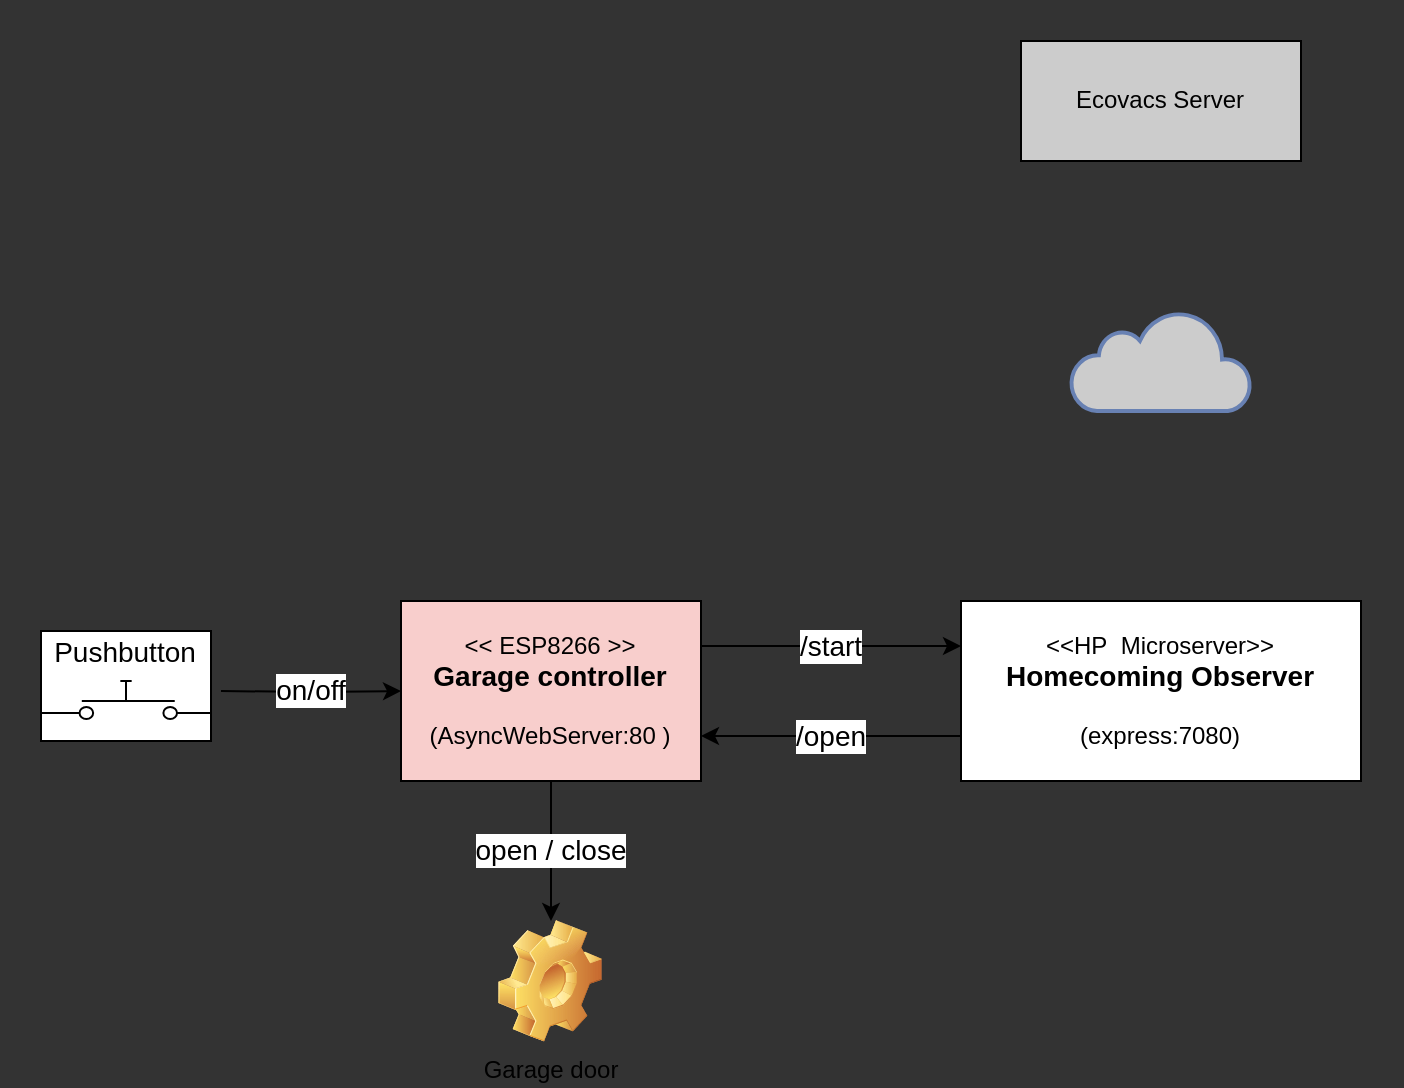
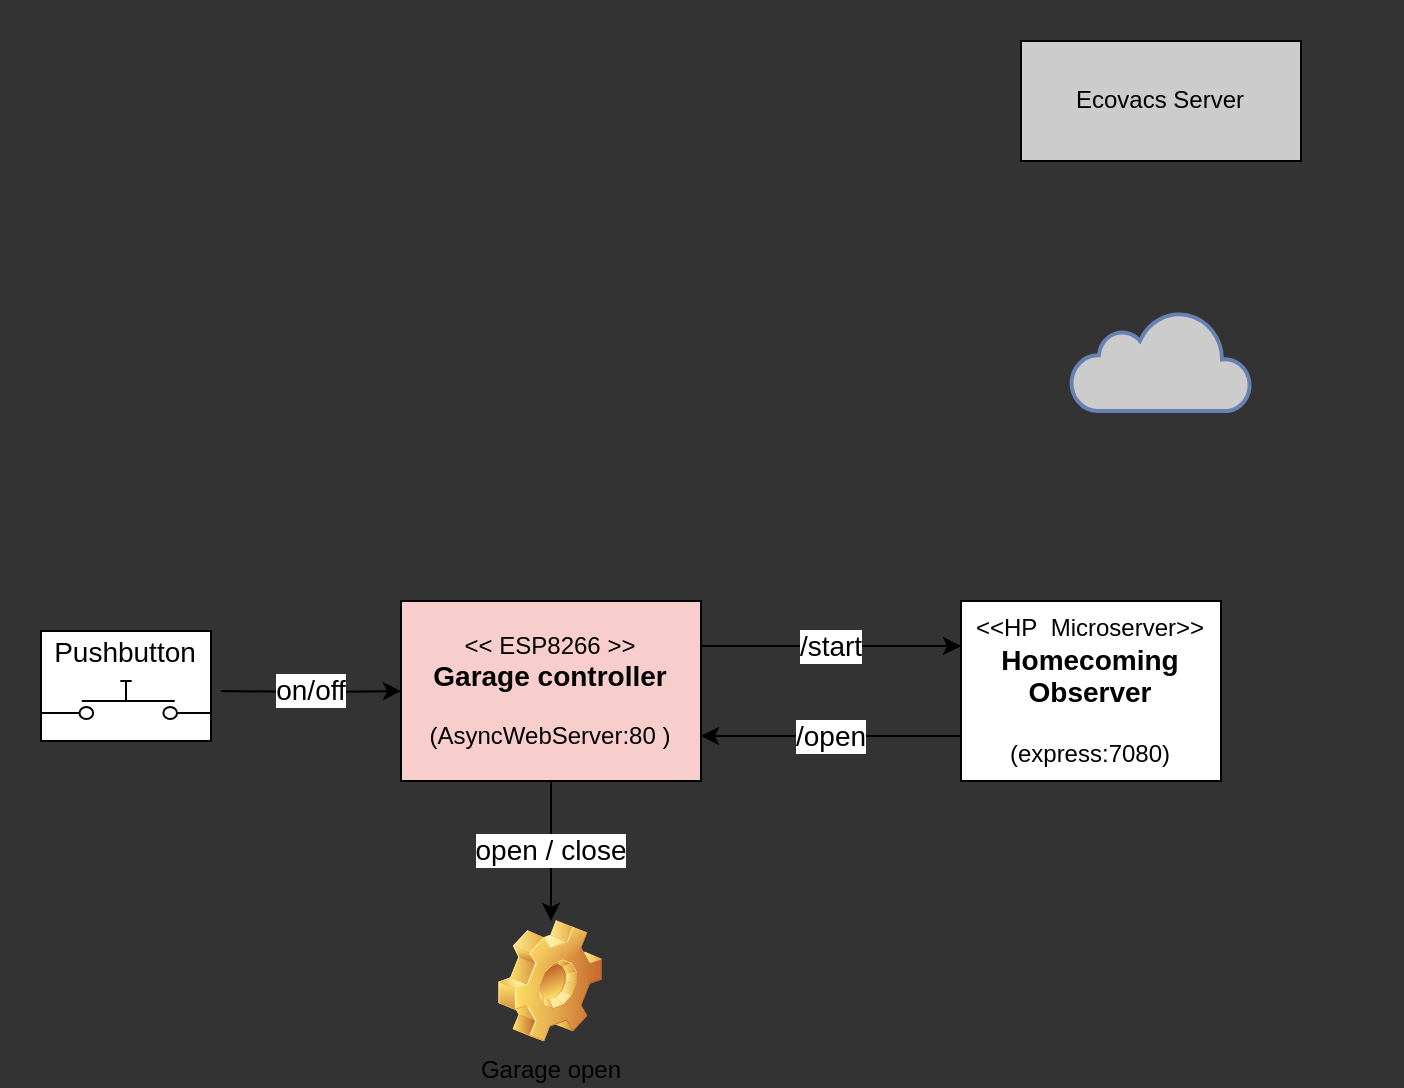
(1161, 691) -> (1091, 691)
(552, 1071) -> (552, 1071)
